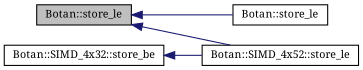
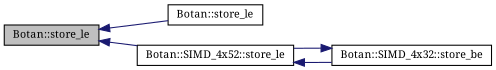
none -> (318, 62)
